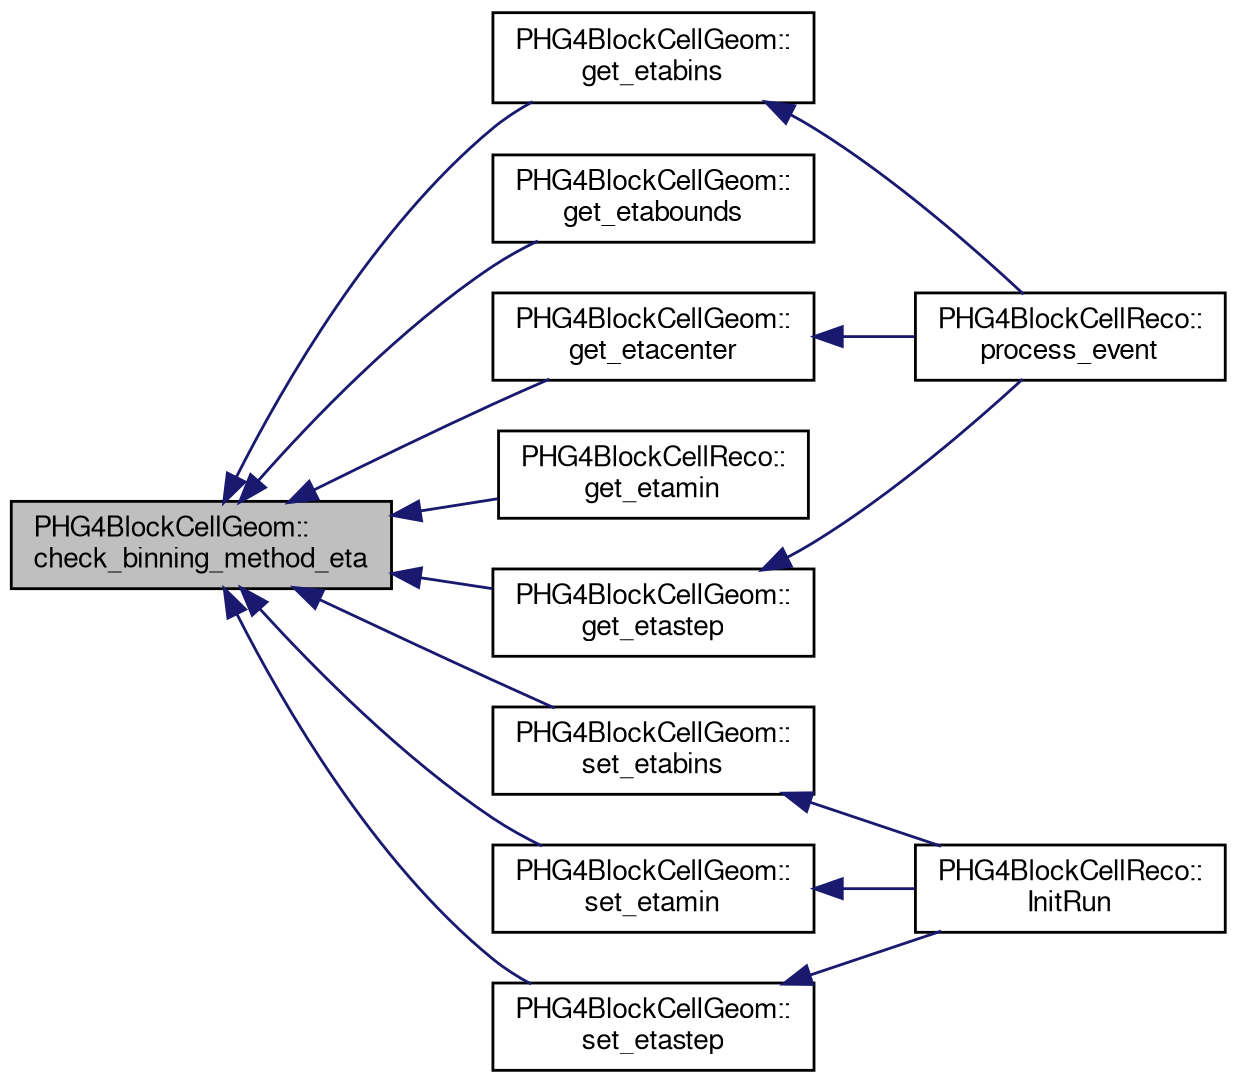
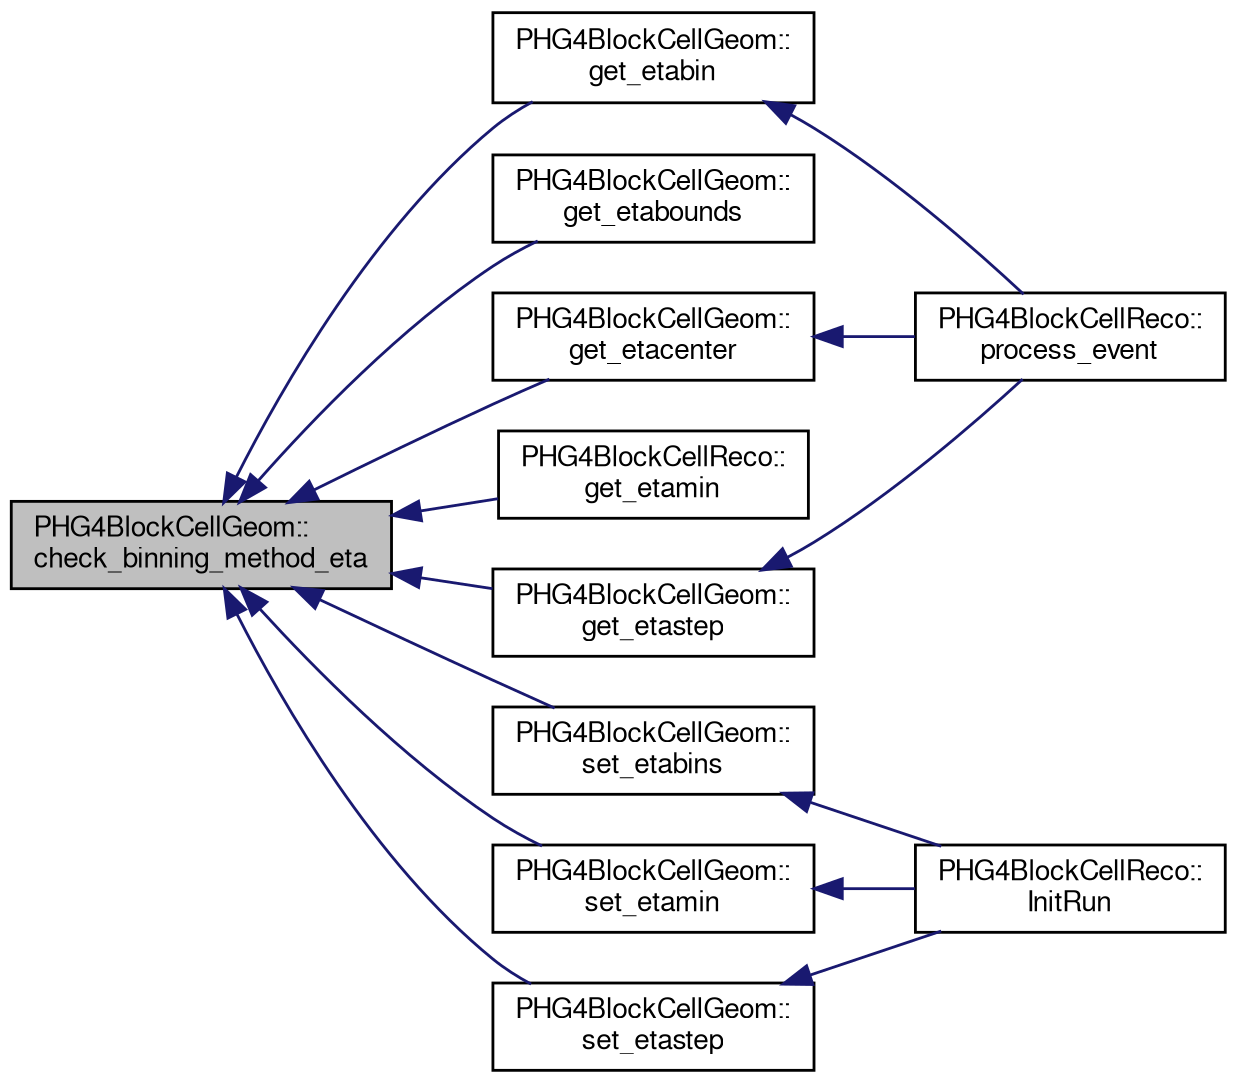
(653, 58) -> (653, 58)
